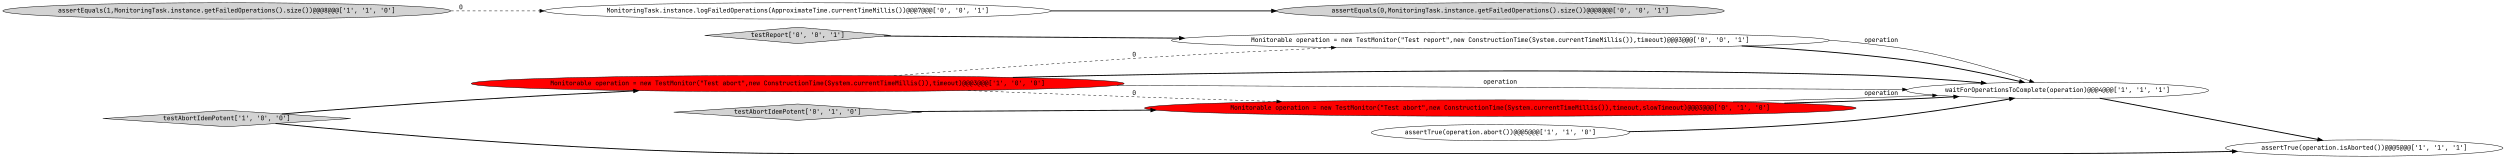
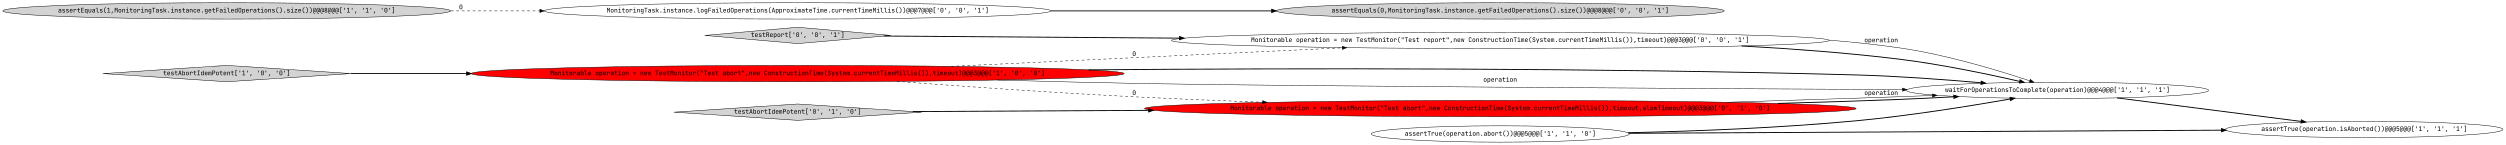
(1253, 154) -> (1925, 132)
